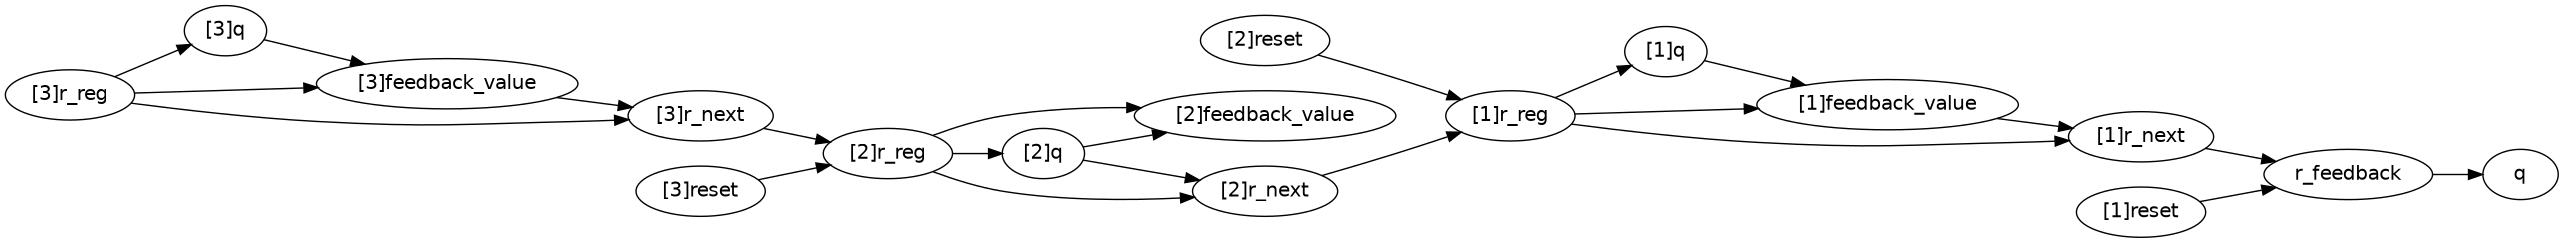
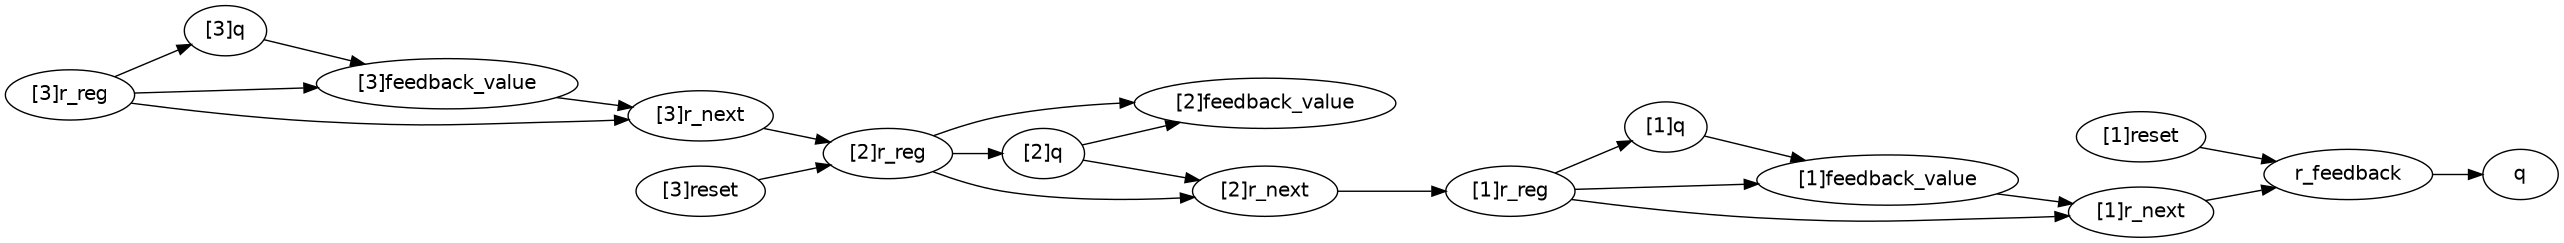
(1265, 40) -> none
